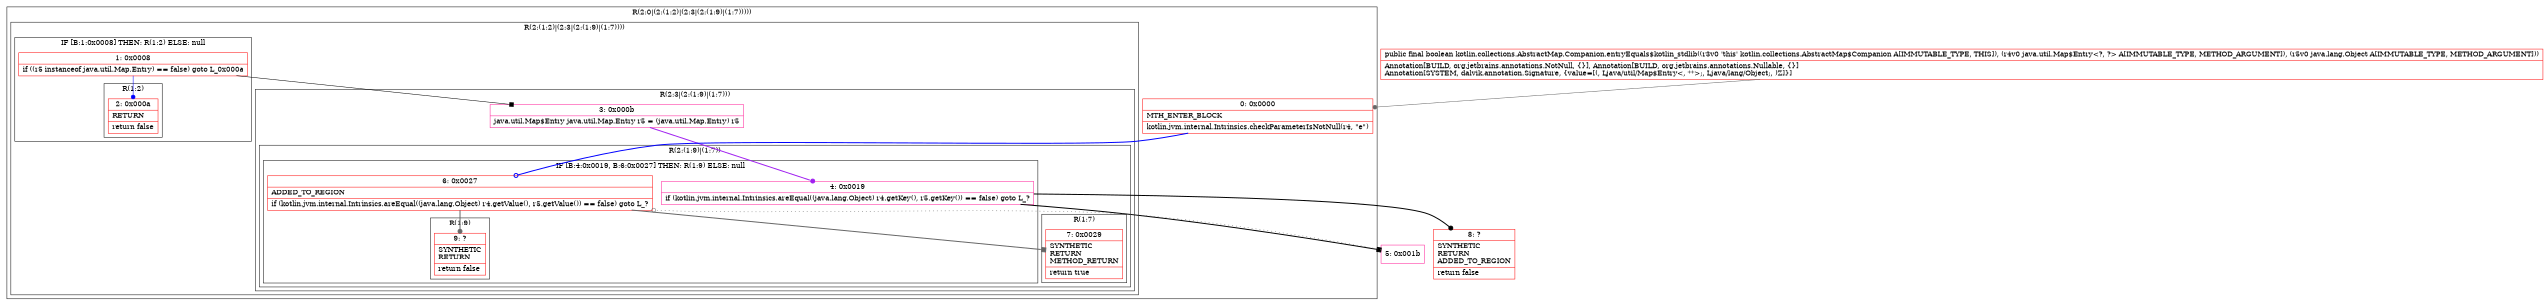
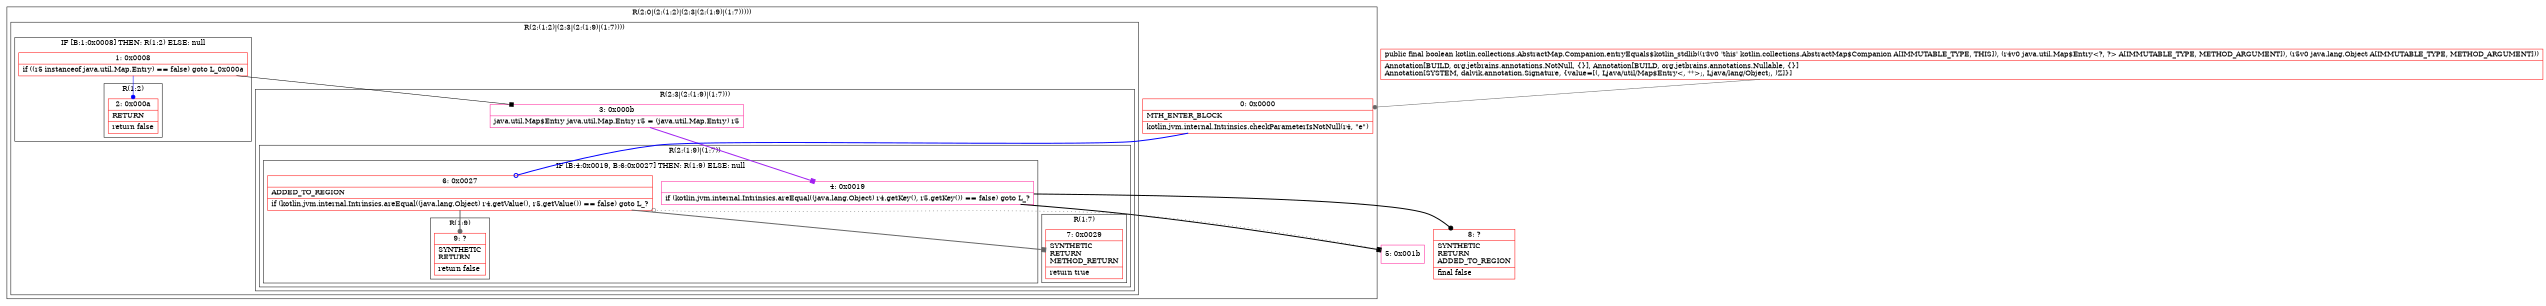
(730, 154) -> (730, 154)
(1458, 273) -> (1455, 273)
